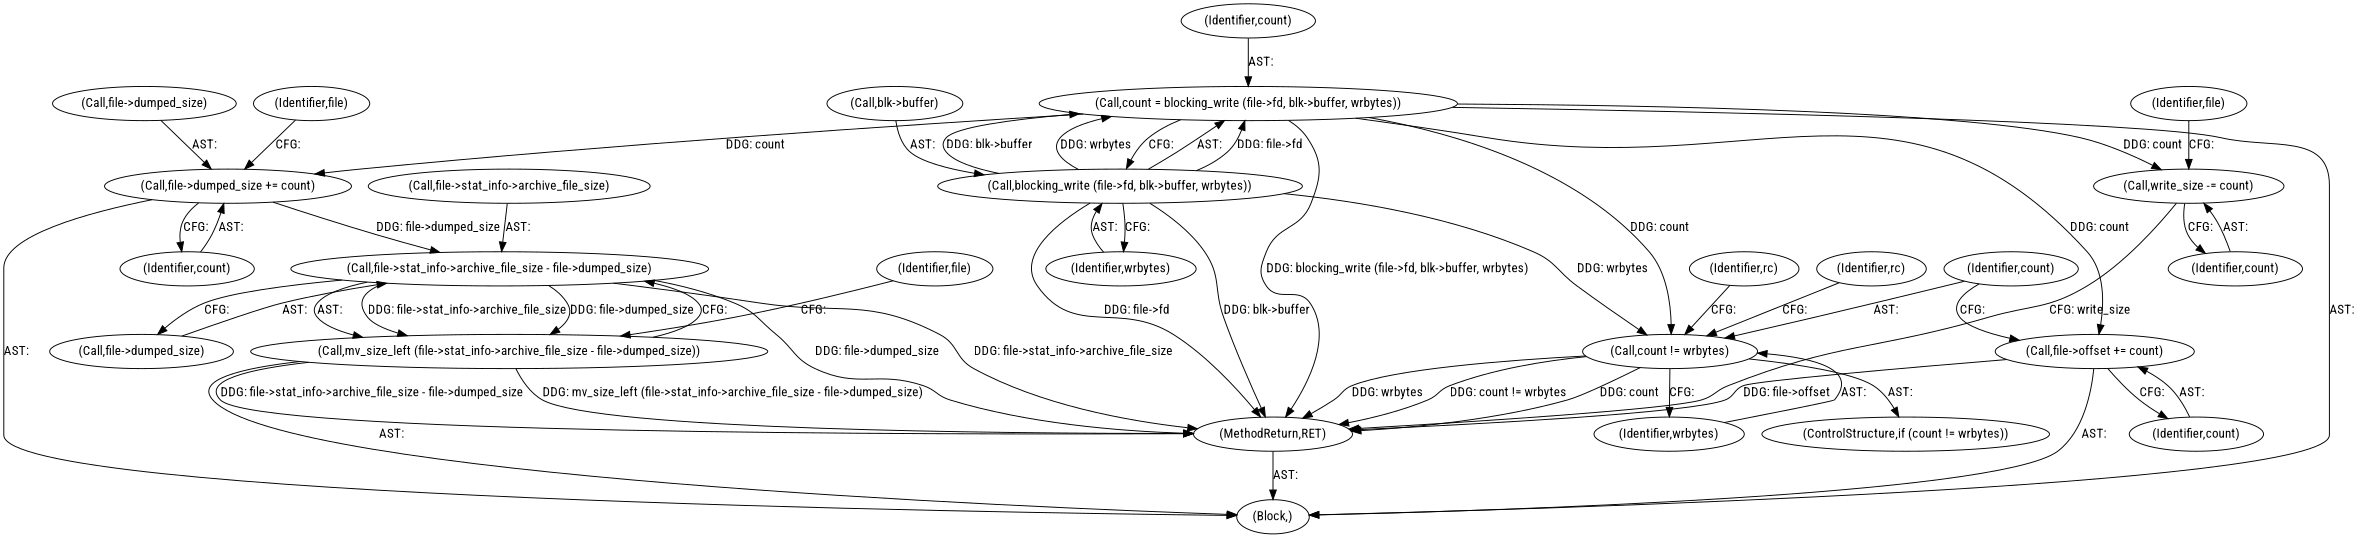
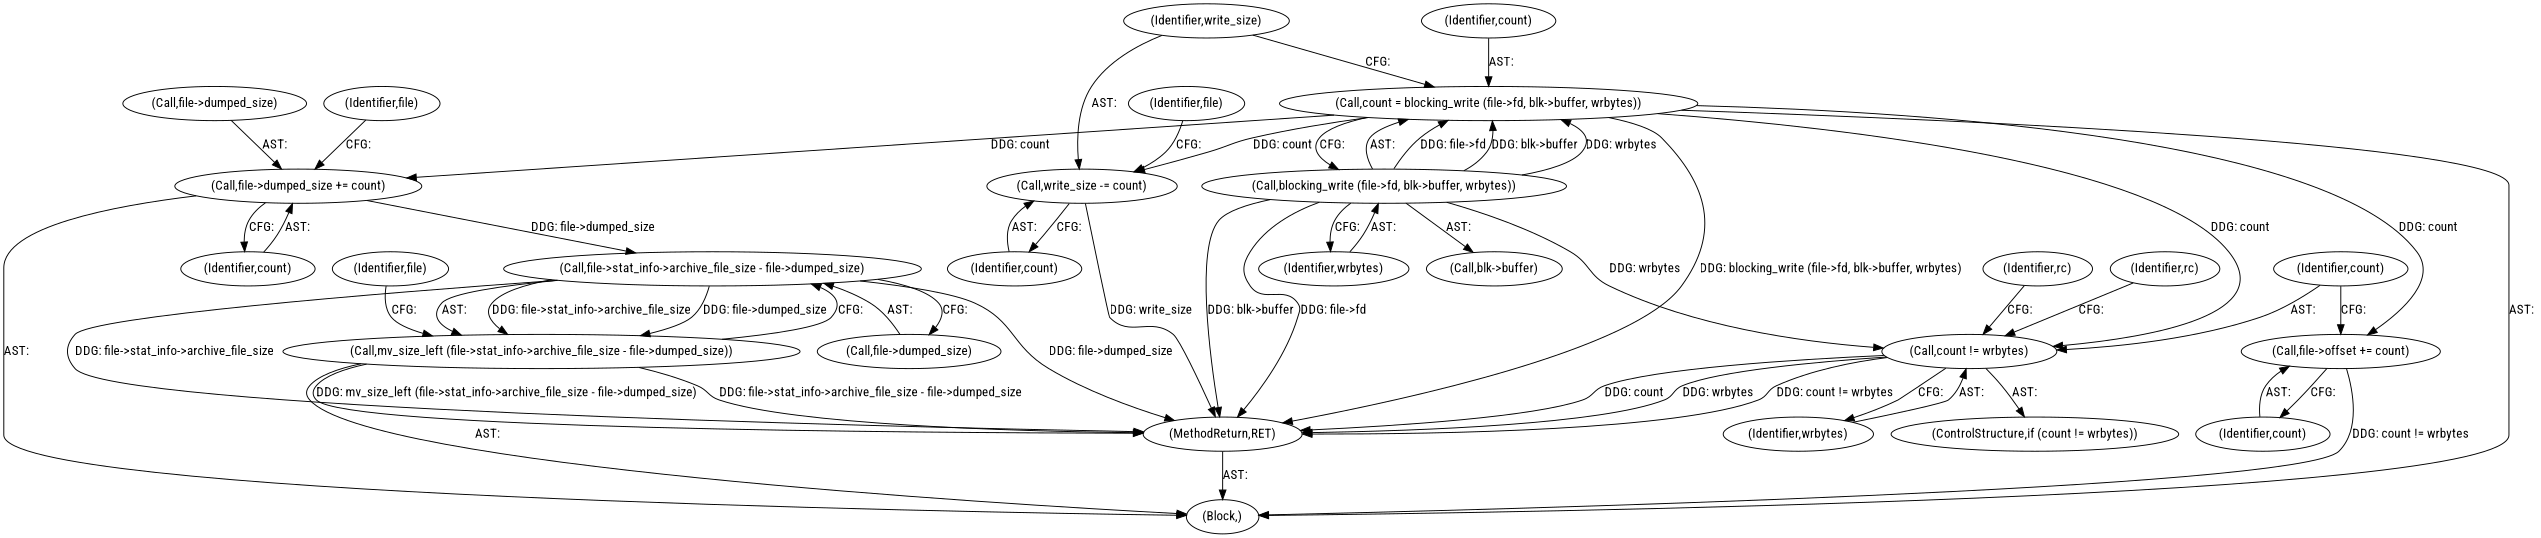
none -> (1206, 21)
(925, 160) -> (1436, 225)
(509, 186) -> none
(2090, 310) -> (1151, 310)
(1719, 401) -> none
(2096, 434) -> (2411, 434)
